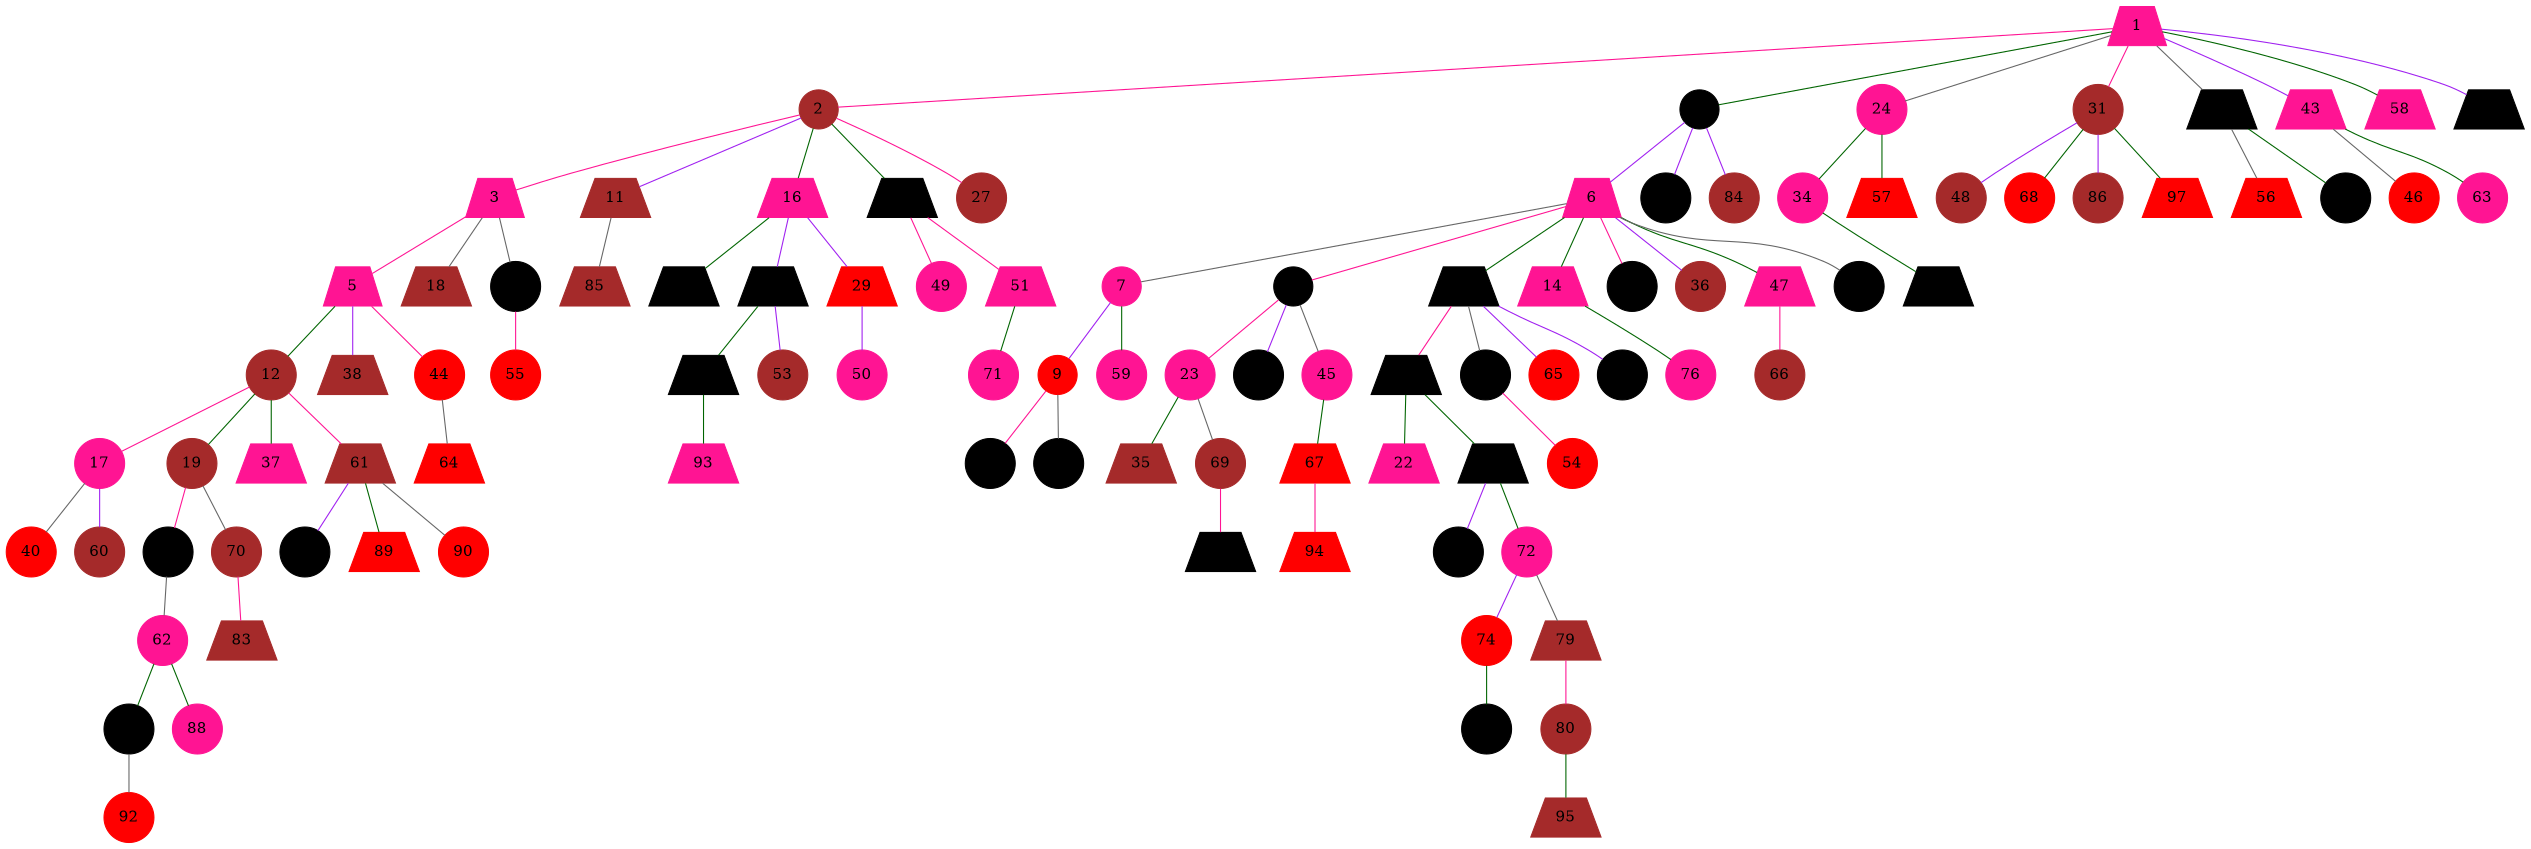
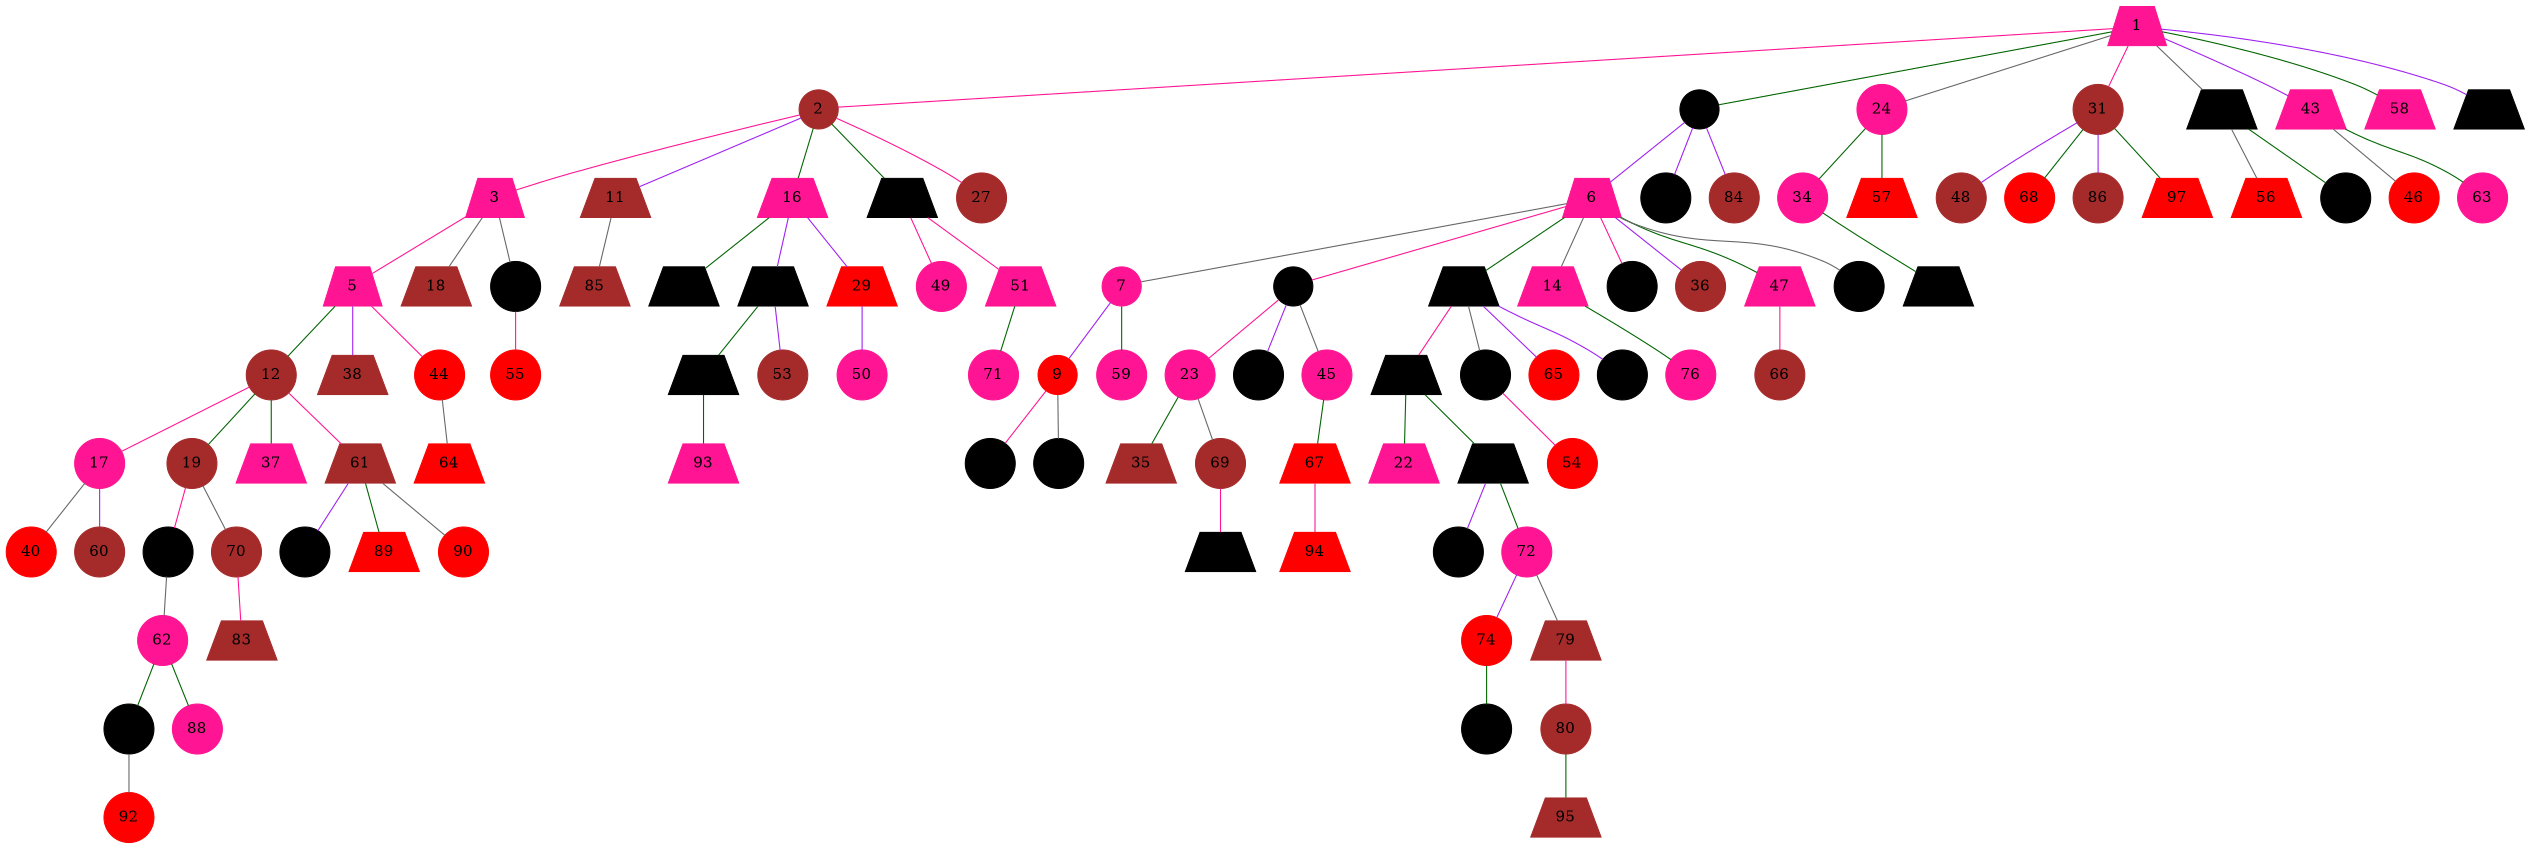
(1572, 242) -> (1572, 242)
